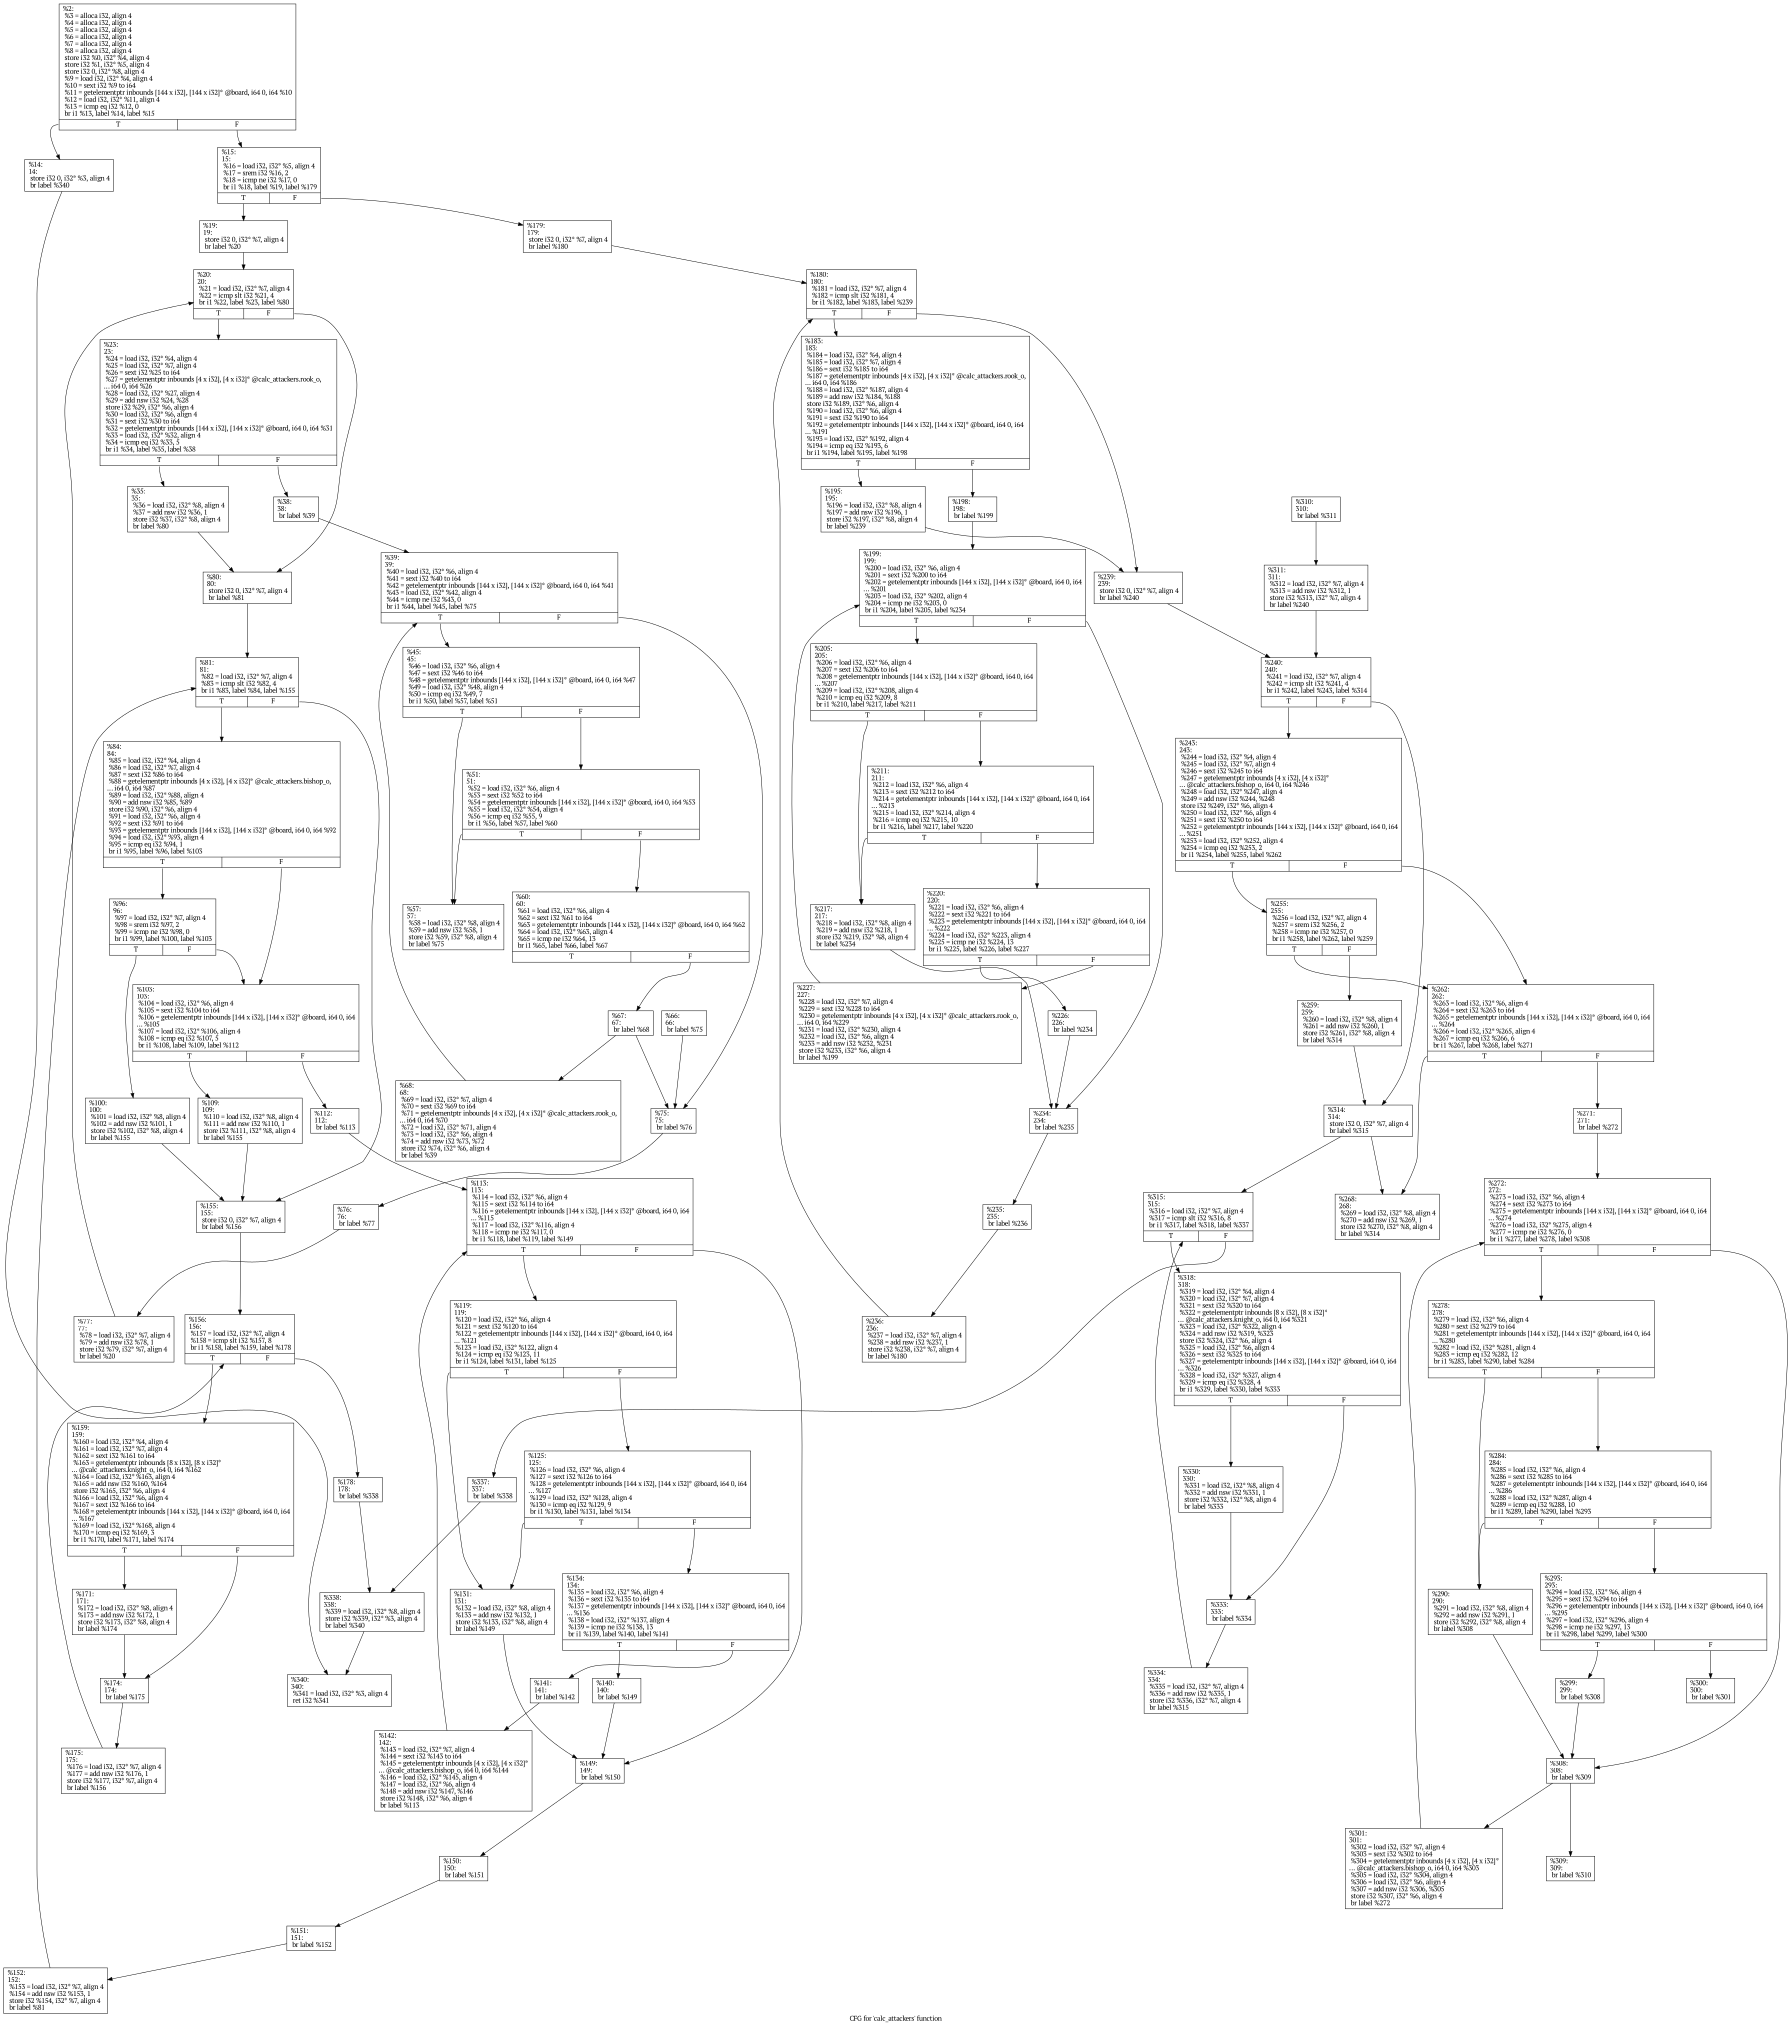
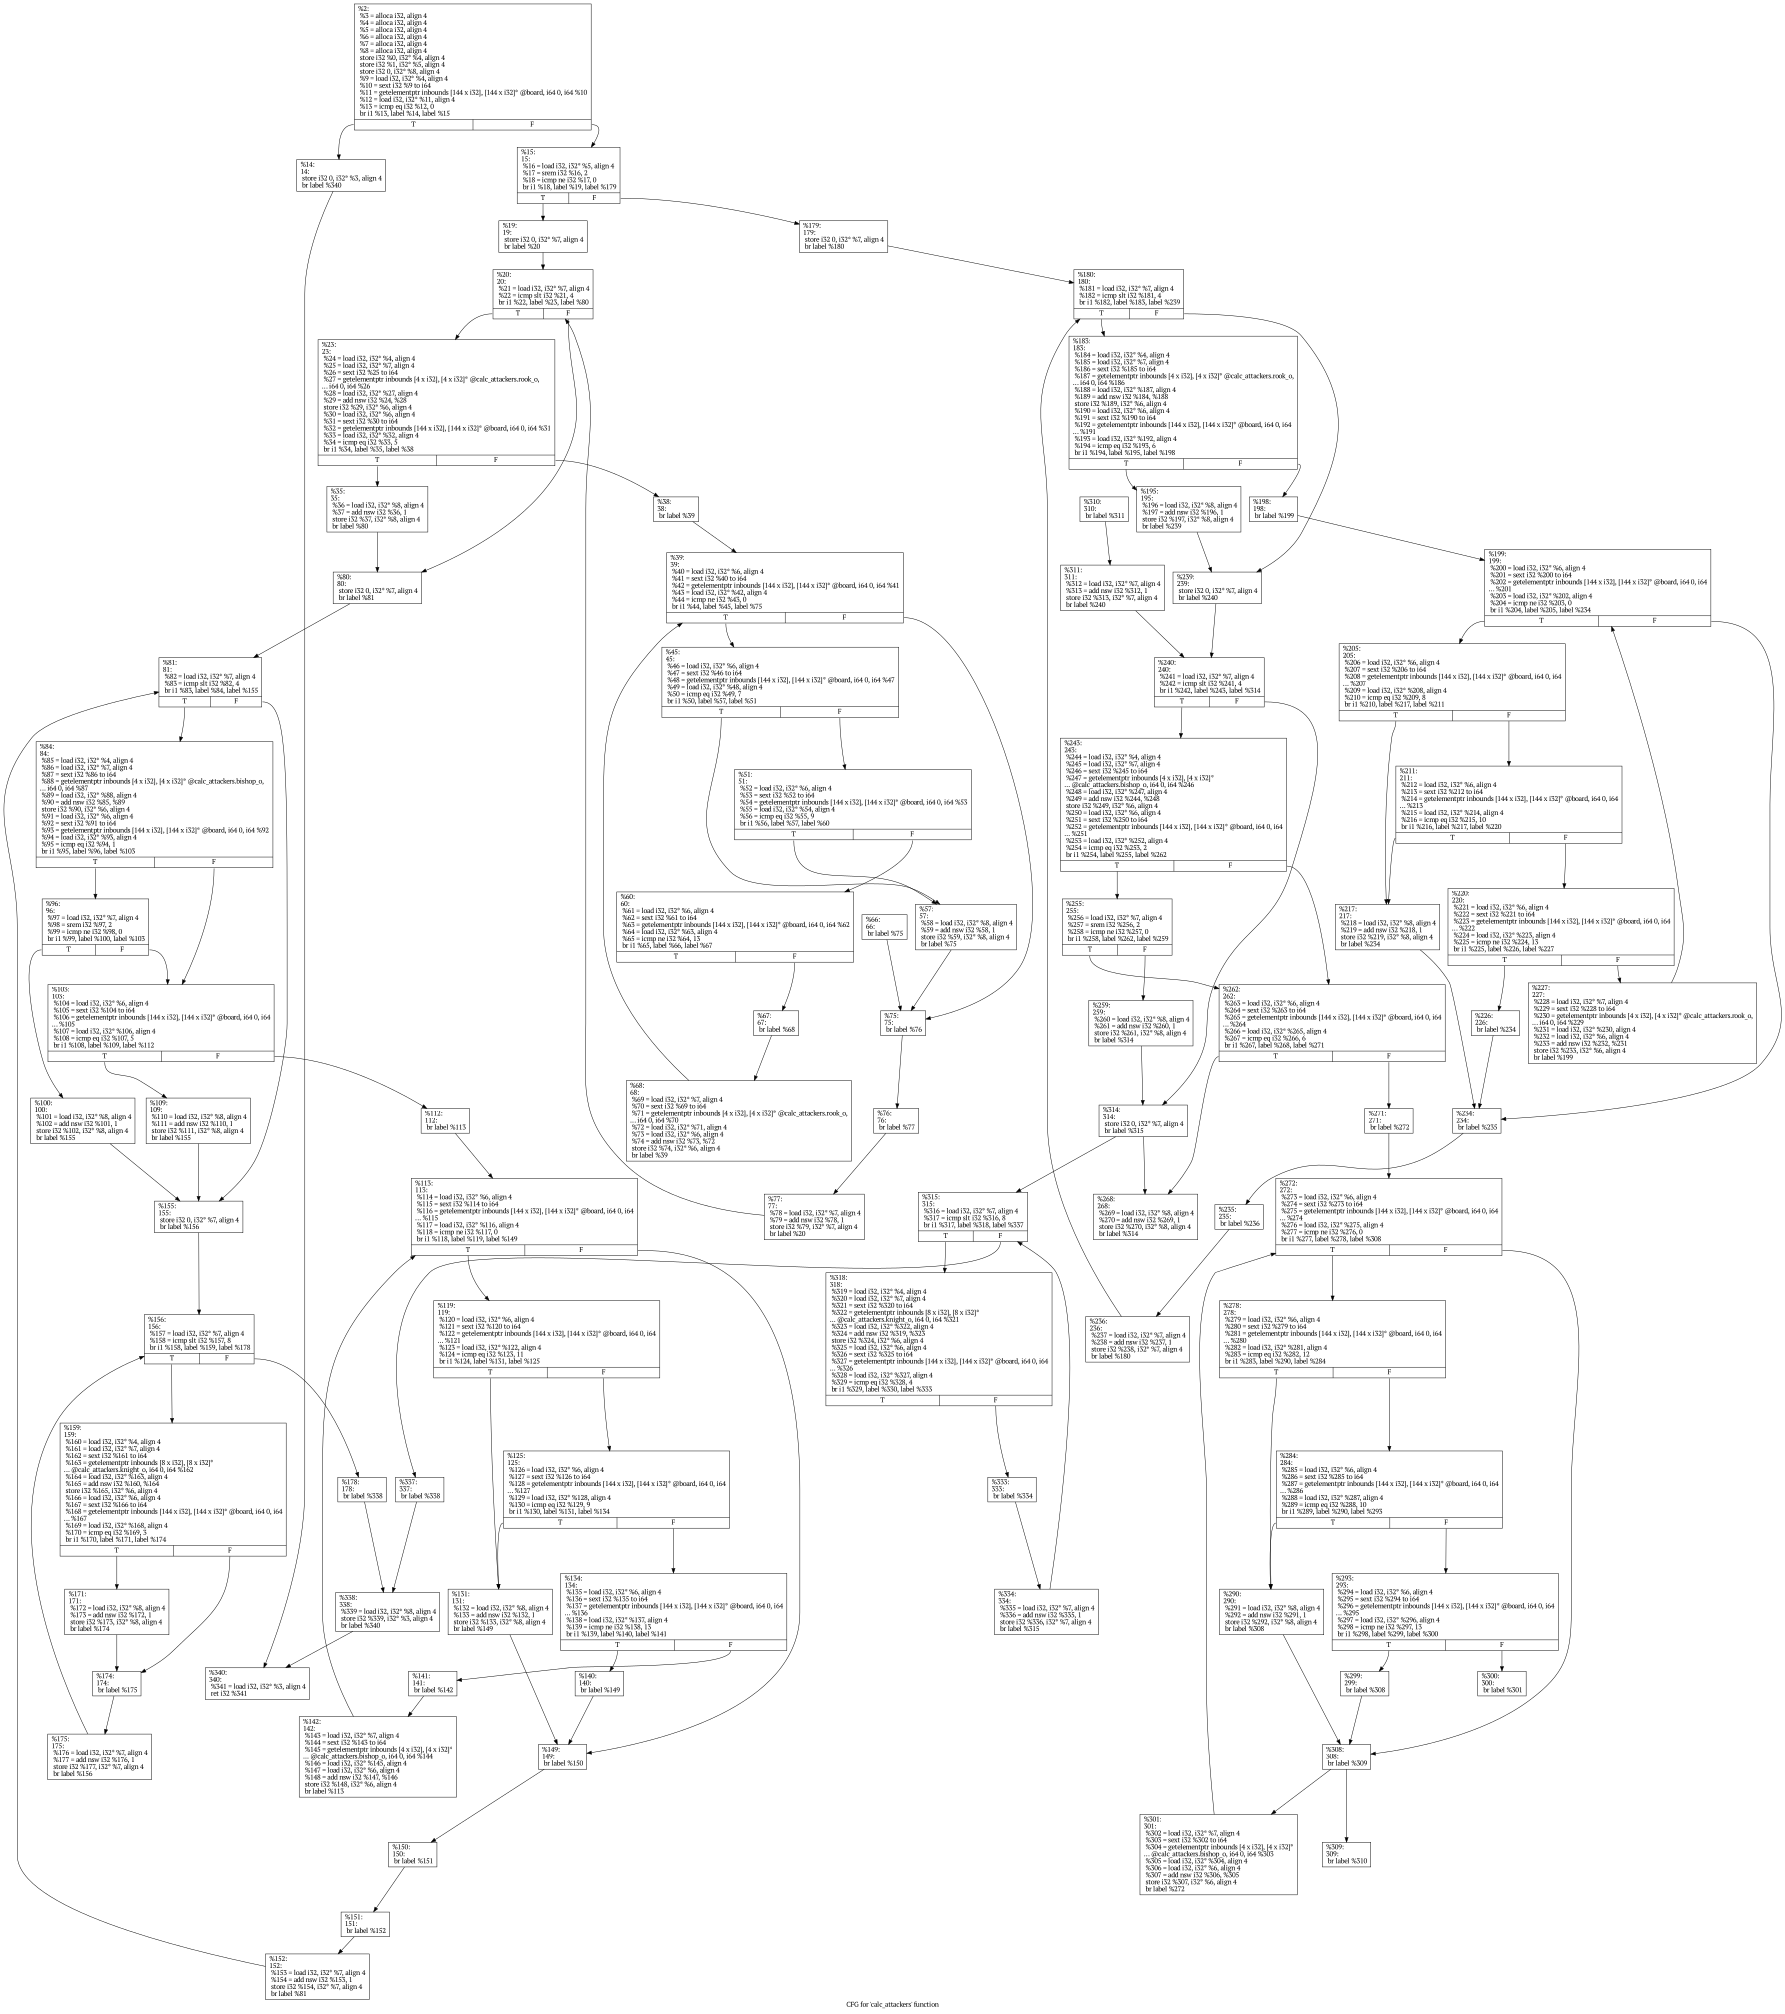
(651, 1070) -> (932, 978)
(1231, 1490) -> none
